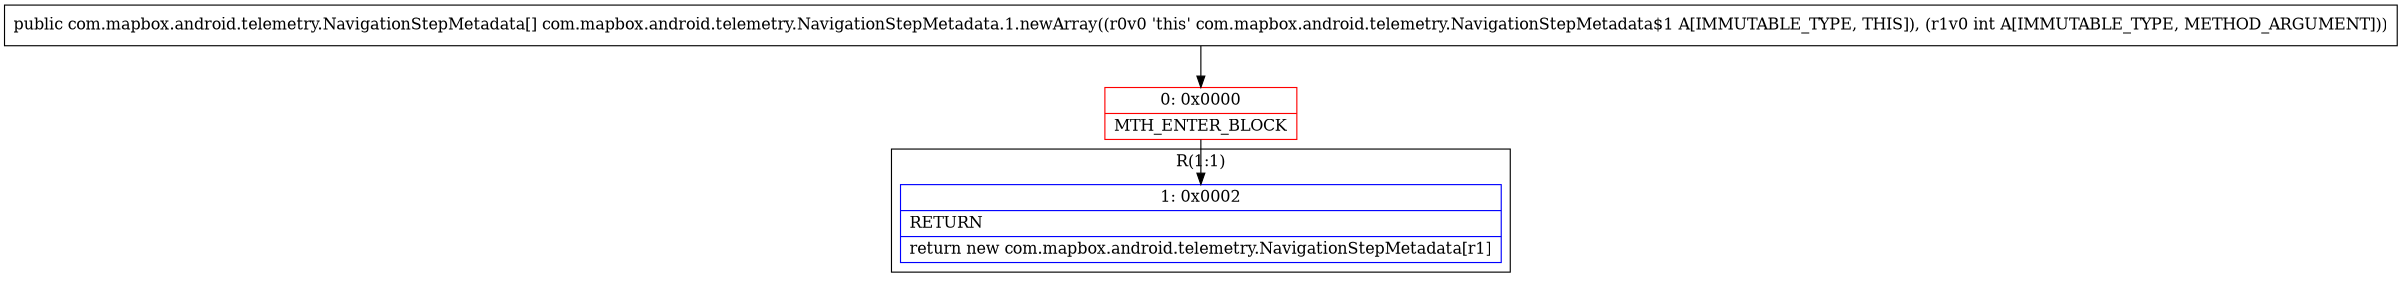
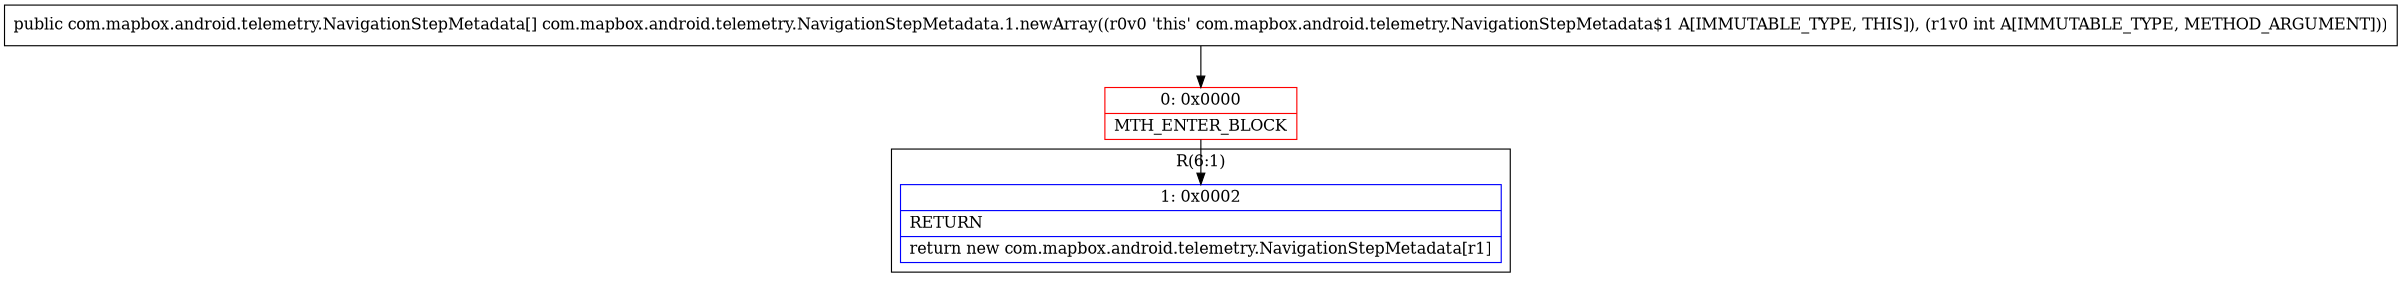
(1201, 162) -> (1201, 162)
